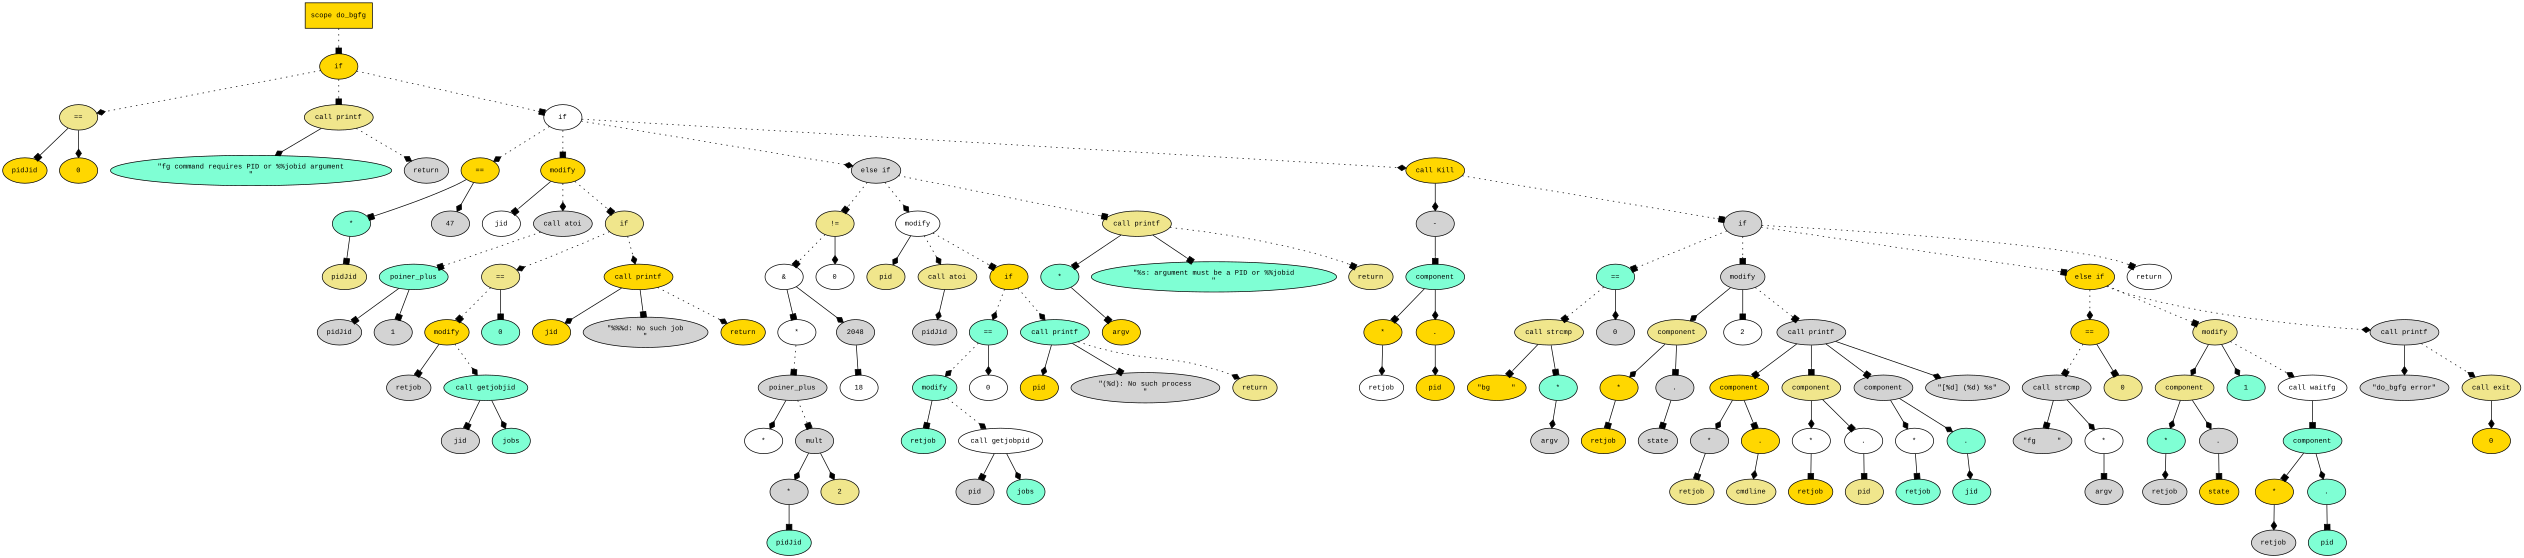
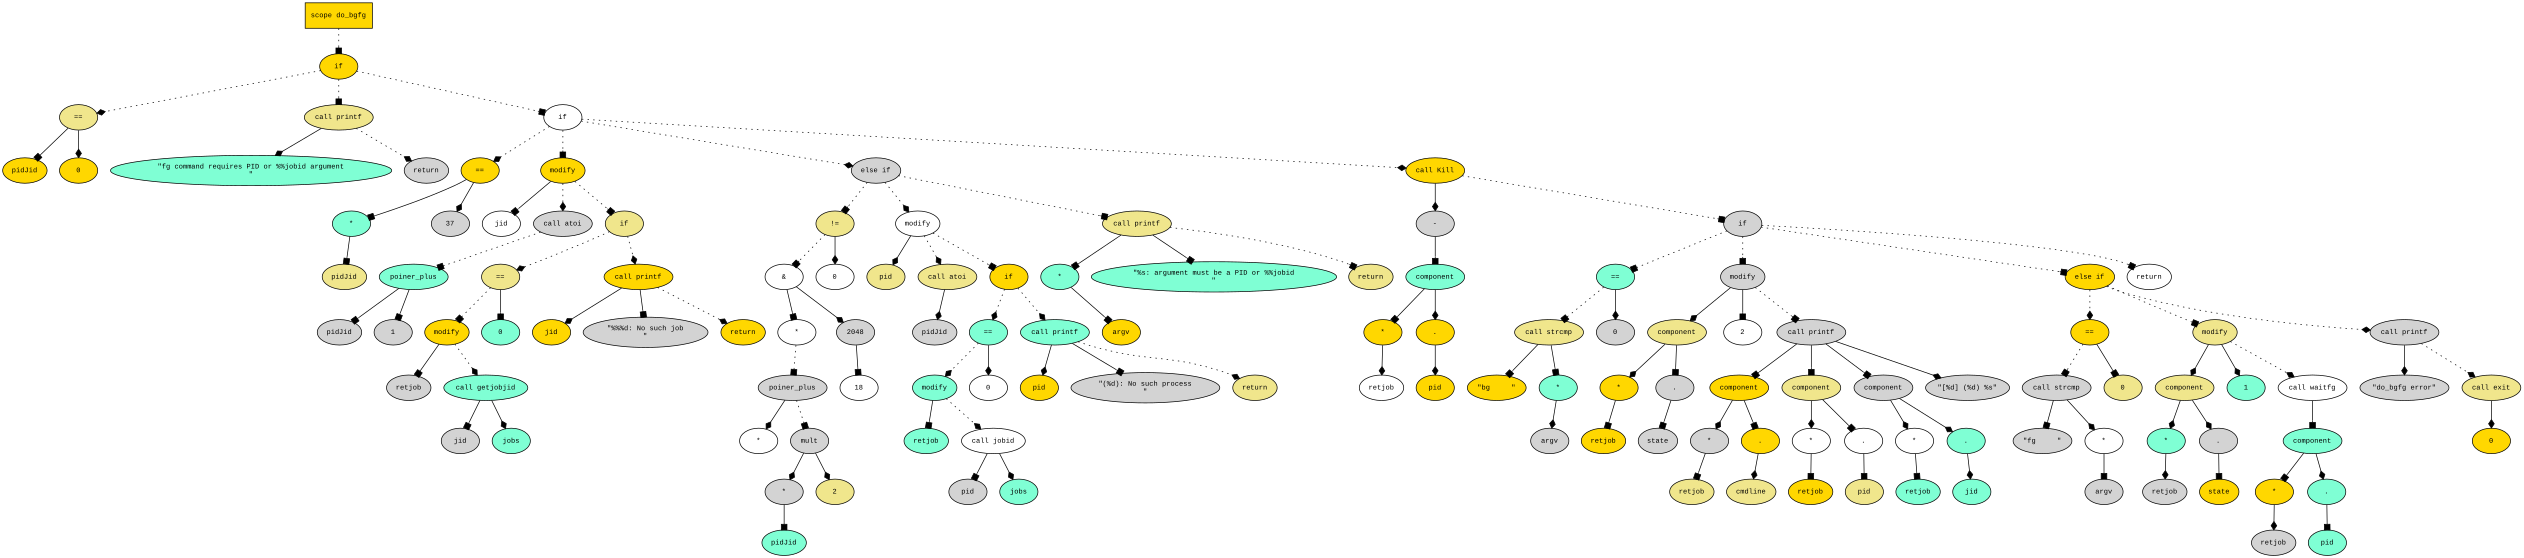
(450, 224) -> (450, 224)
(1000, 441) -> (993, 441)
